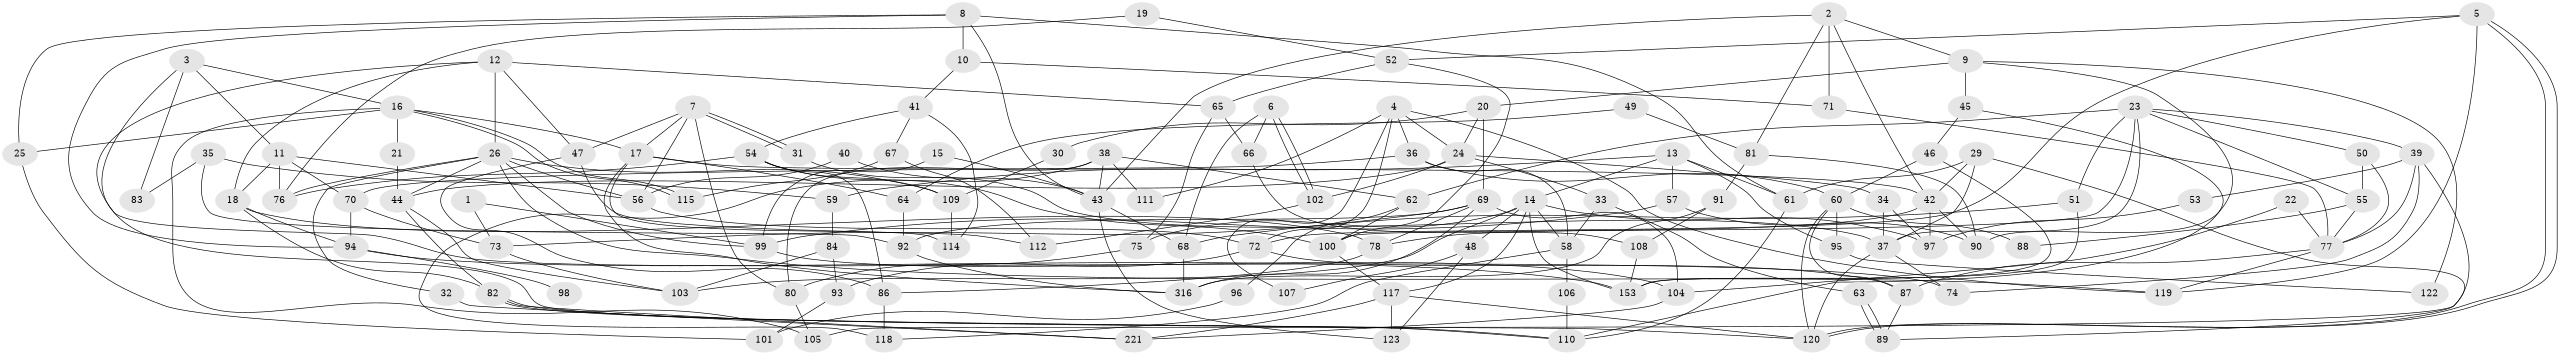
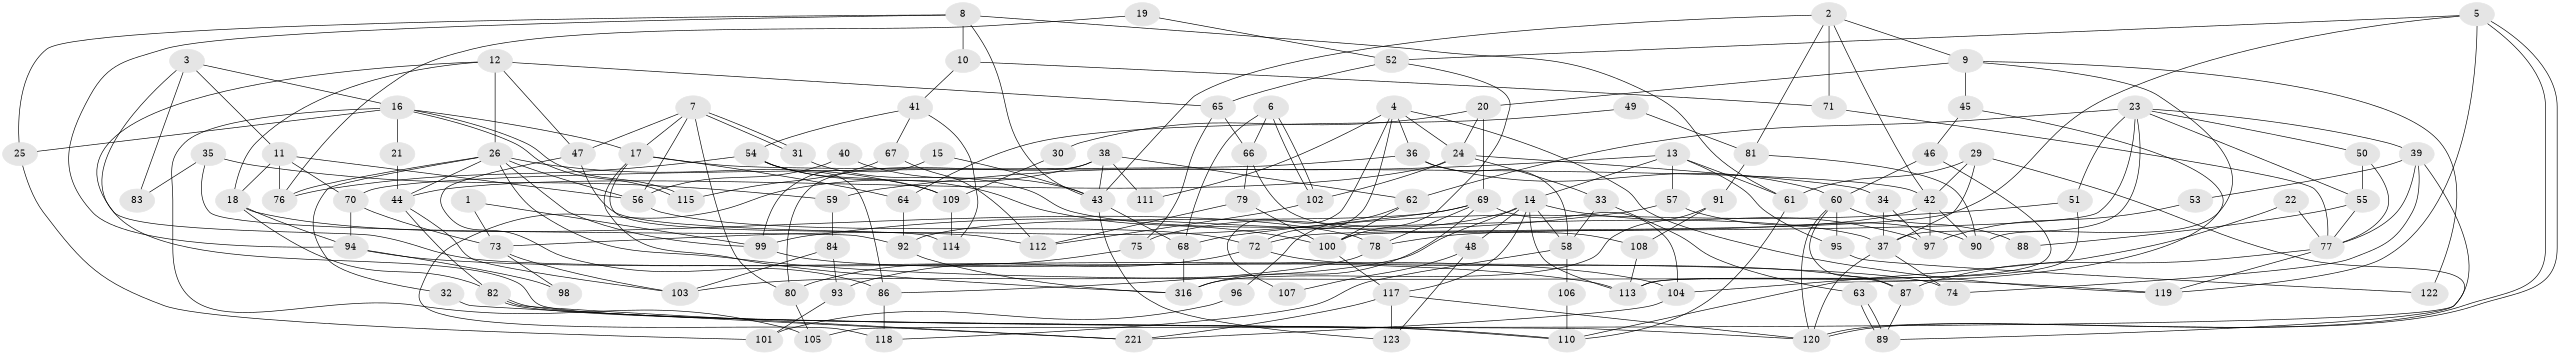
none -> (1243, 201)
none -> (541, 278)
(1628, 294) -> (1628, 294)
